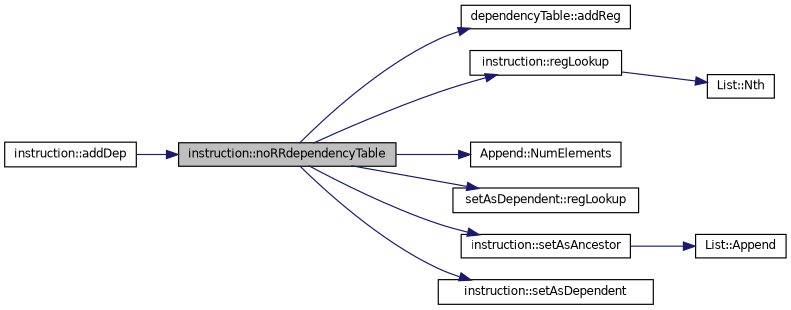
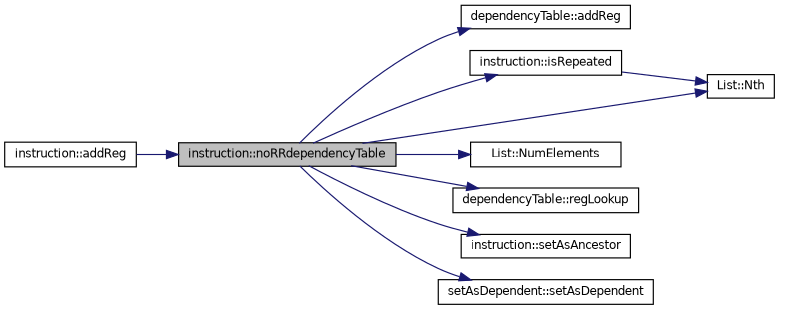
(546, 63) -> (546, 63)
none -> (529, 118)
(70, 155) -> (70, 155)
(546, 155) -> (546, 155)
(546, 200) -> (546, 200)
(741, 246) -> none
(546, 292) -> (546, 292)
